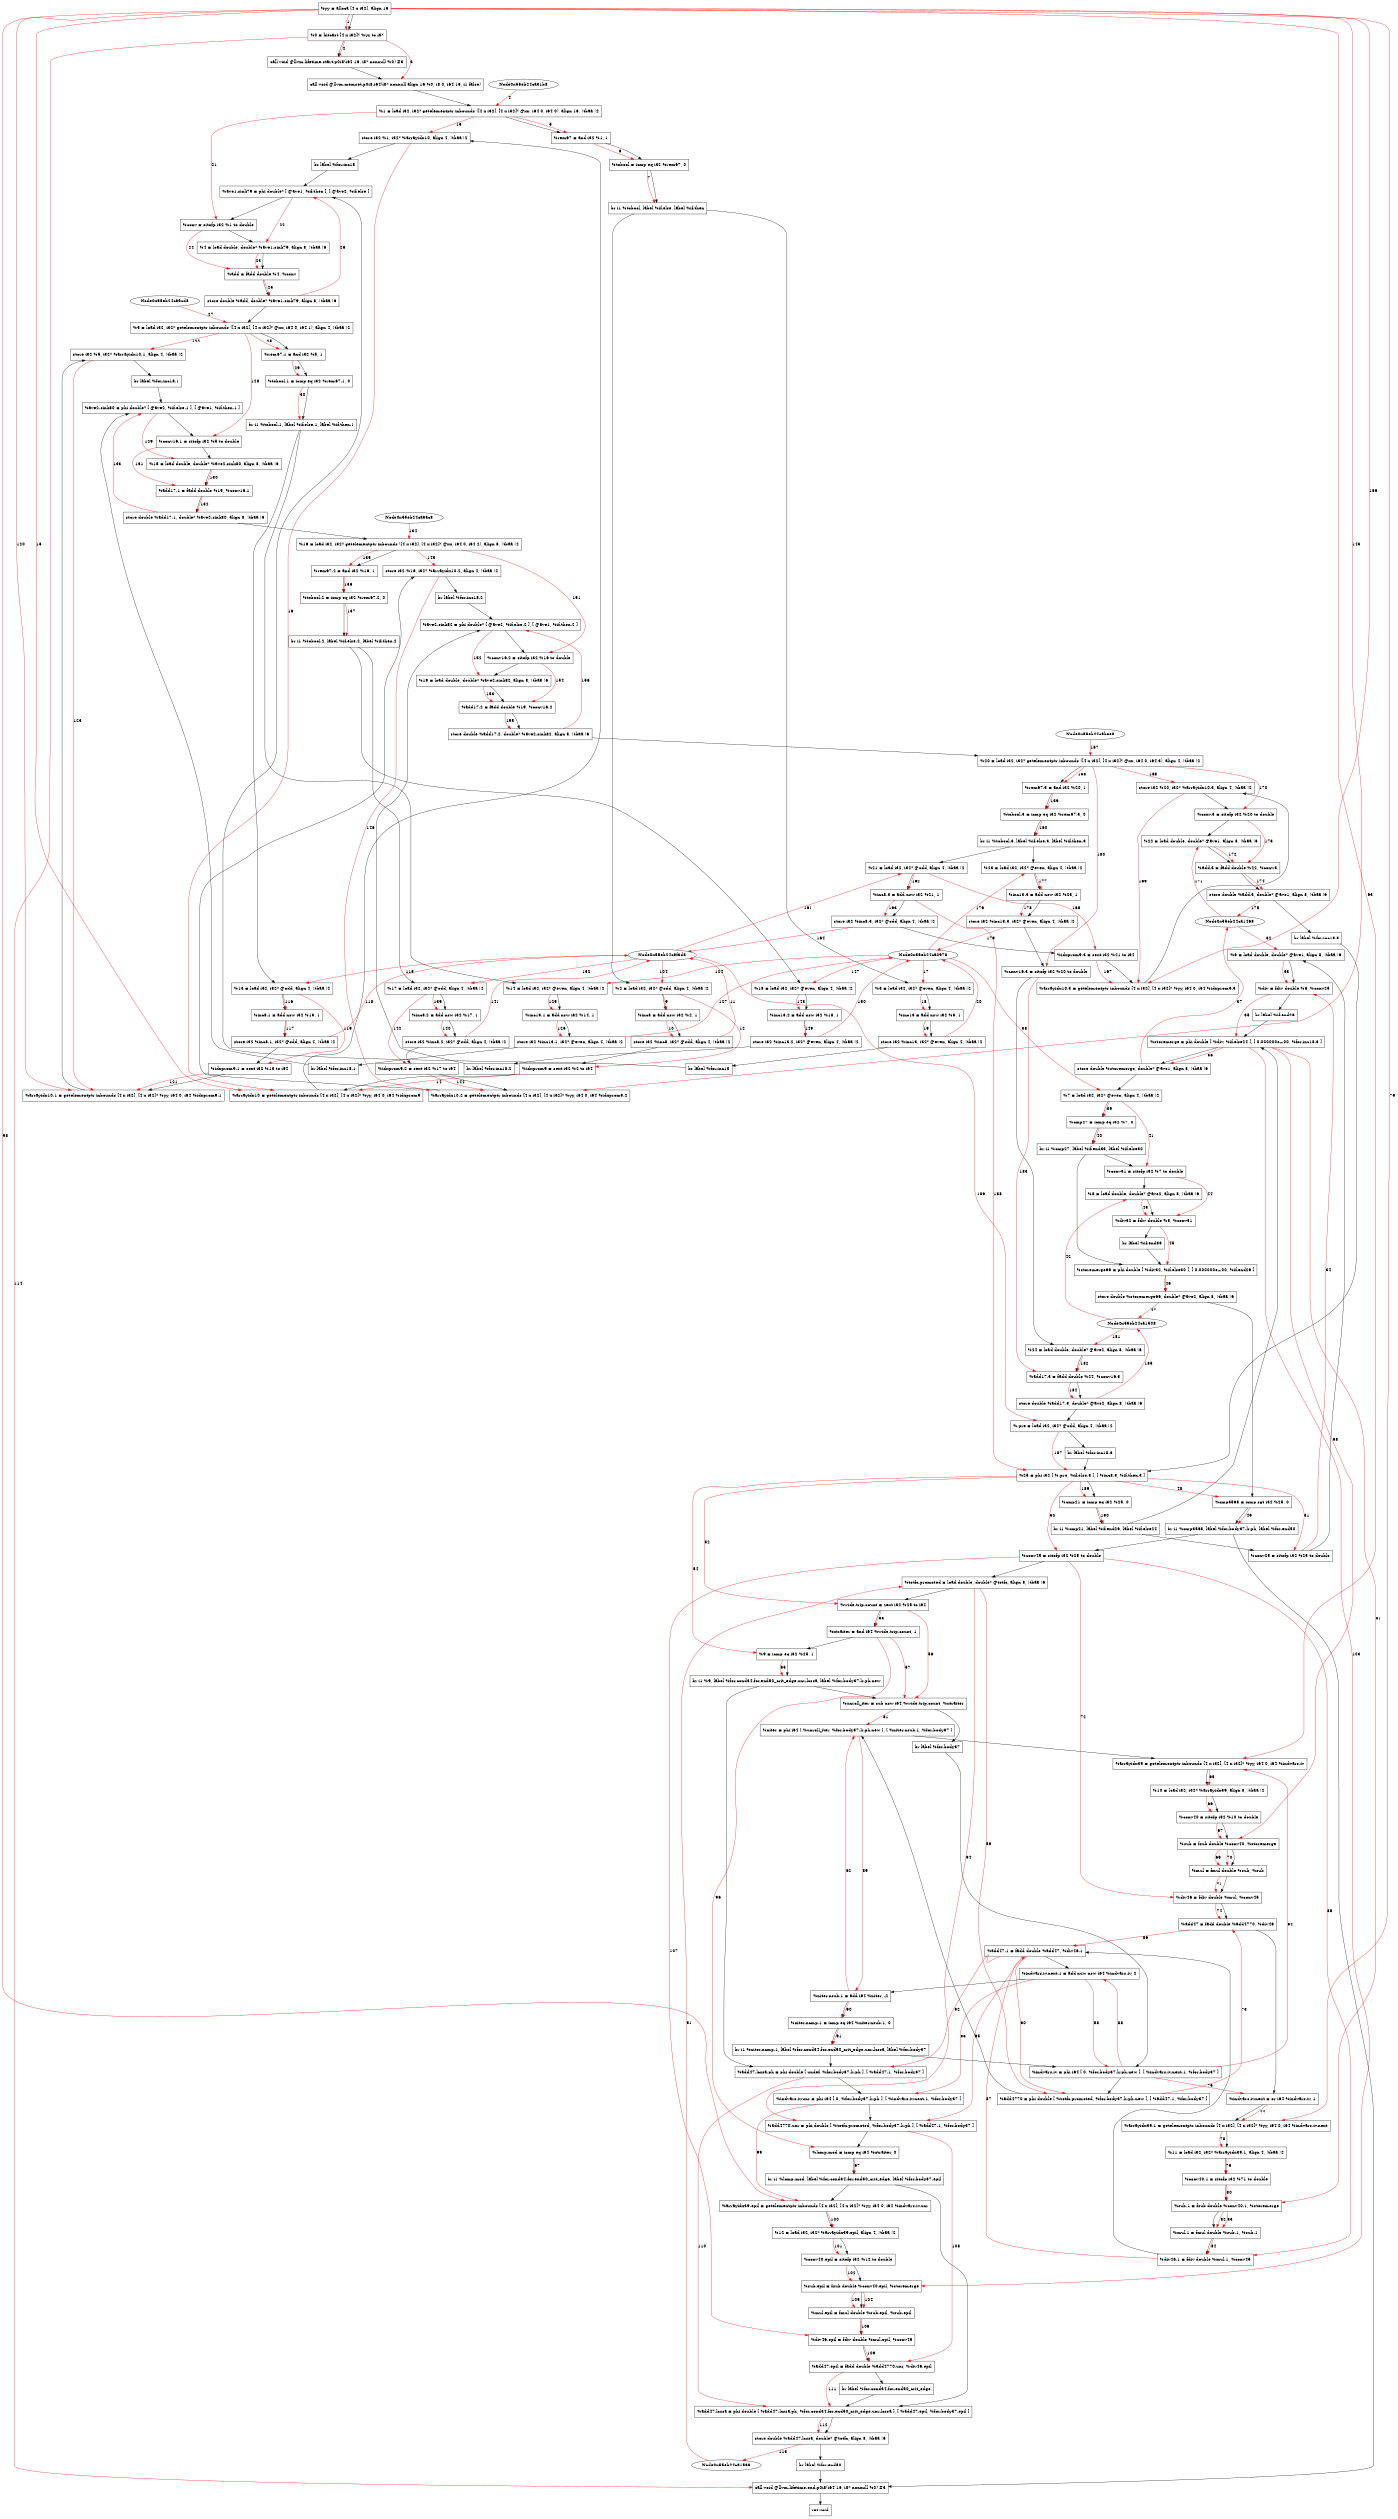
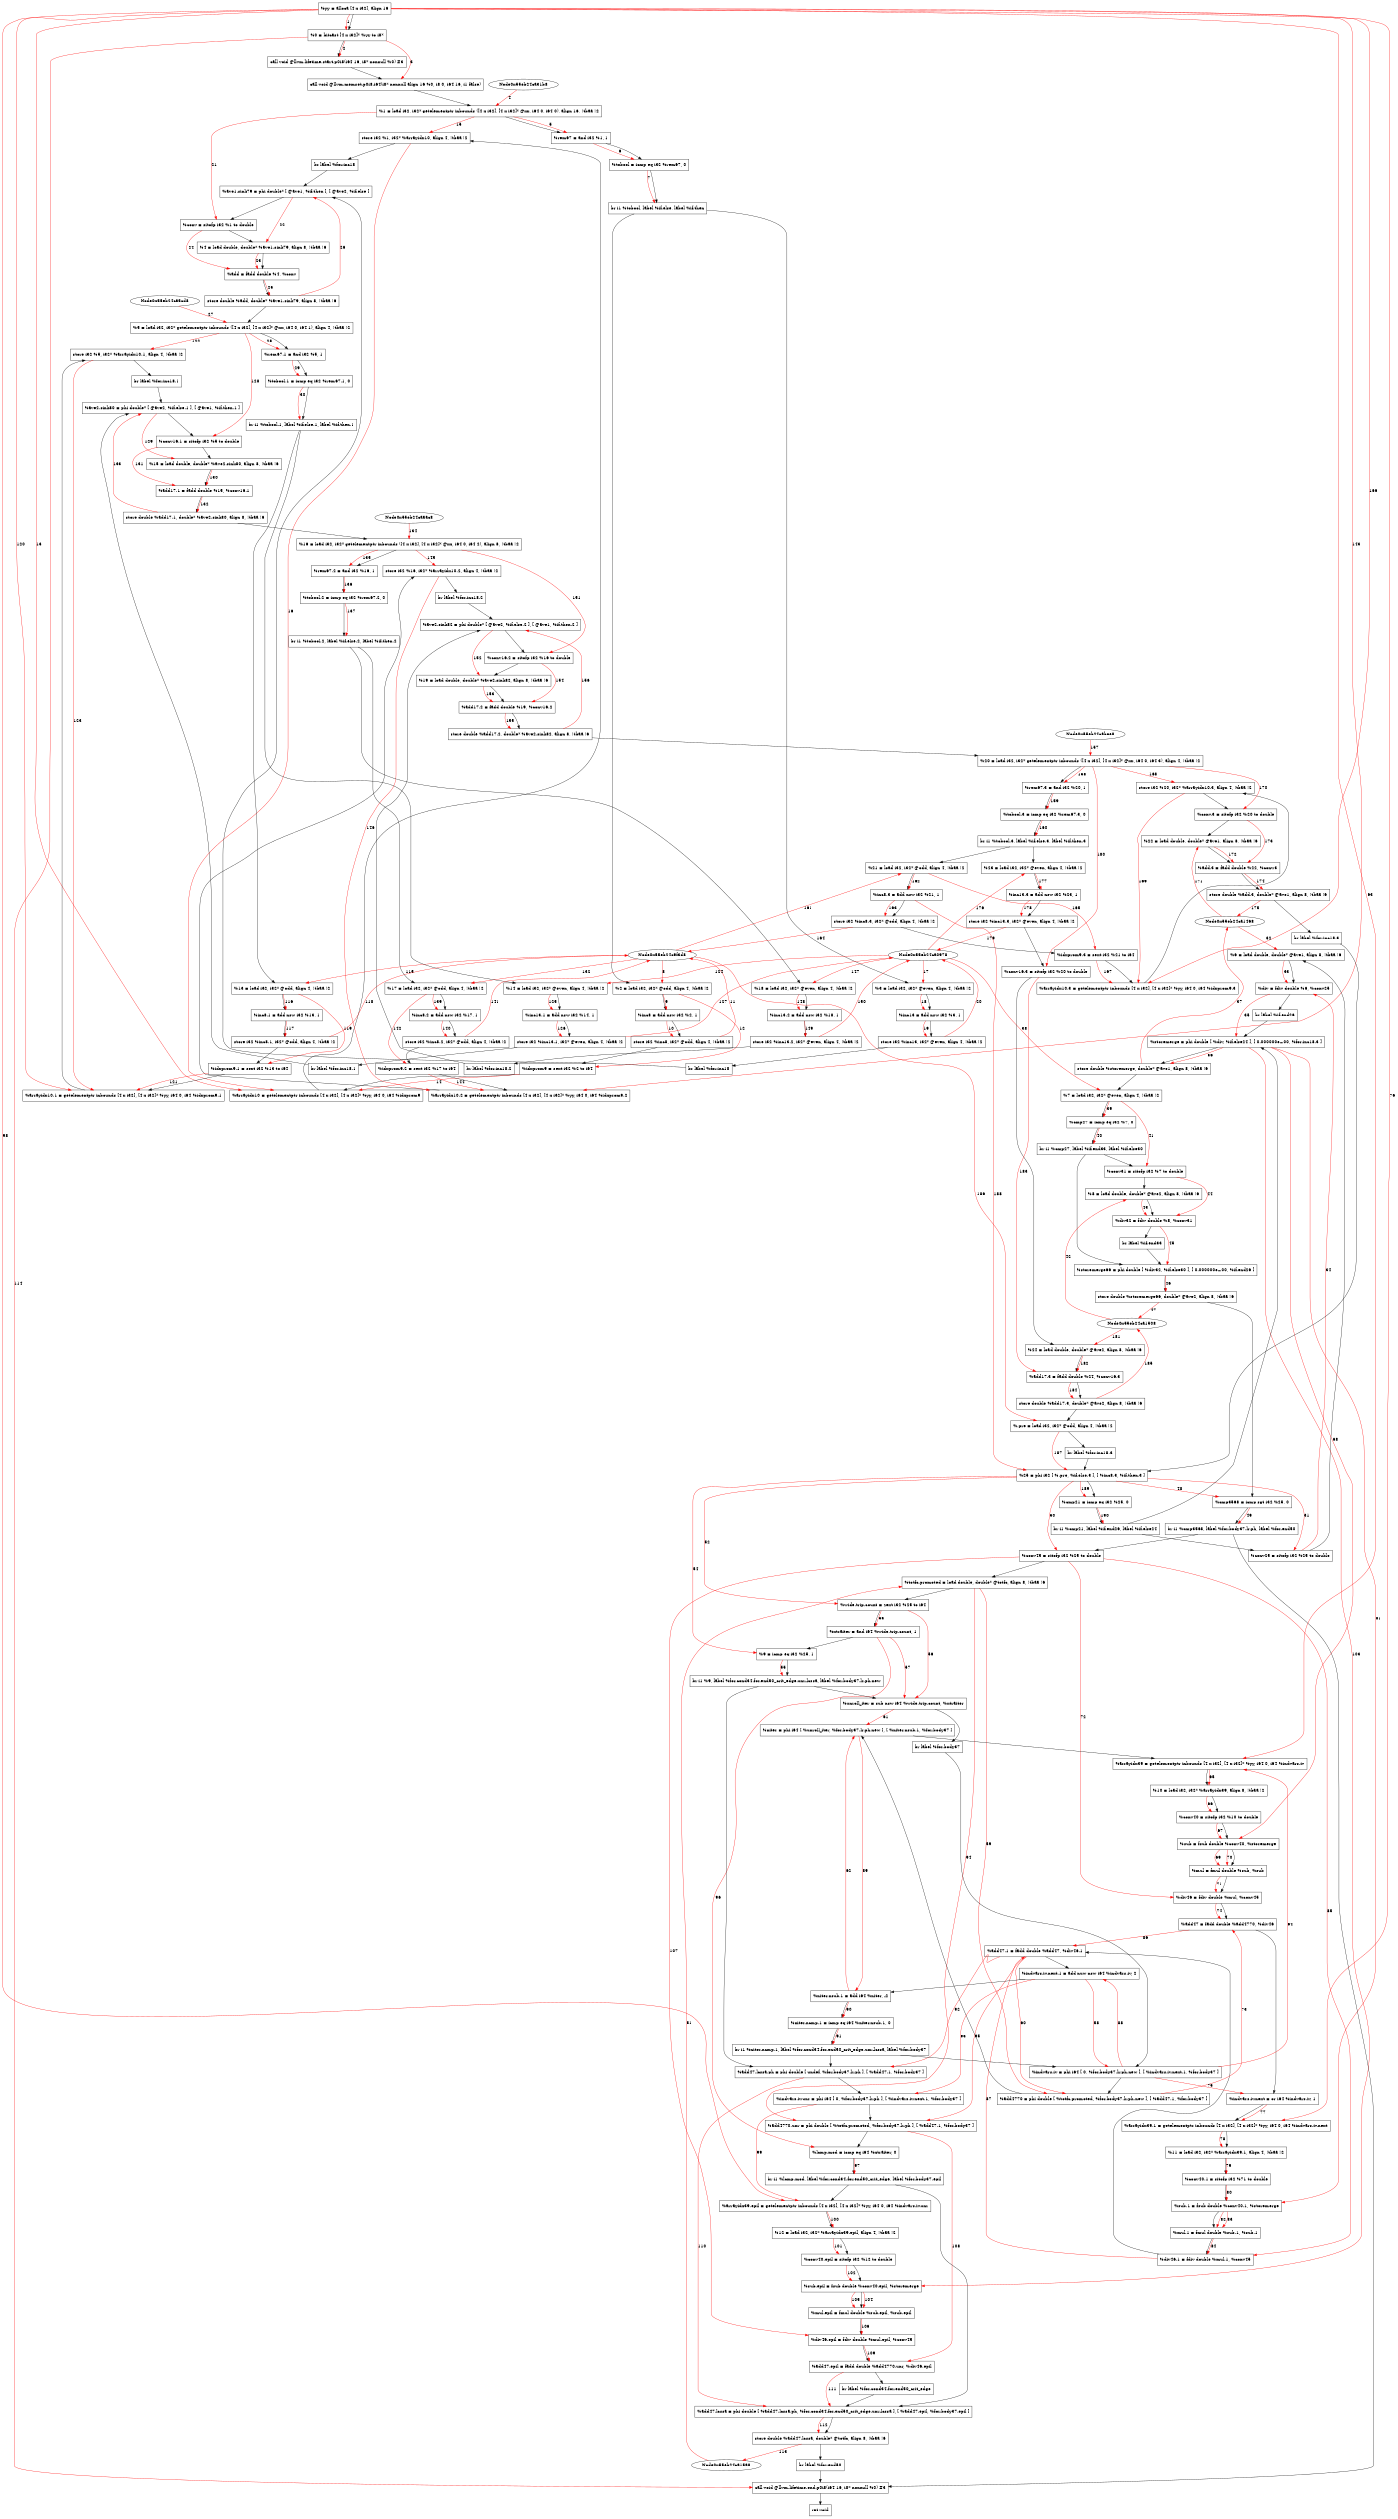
(664, 972) -> (664, 972)
